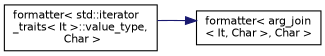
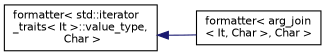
(171, 20) -> (182, 35)
